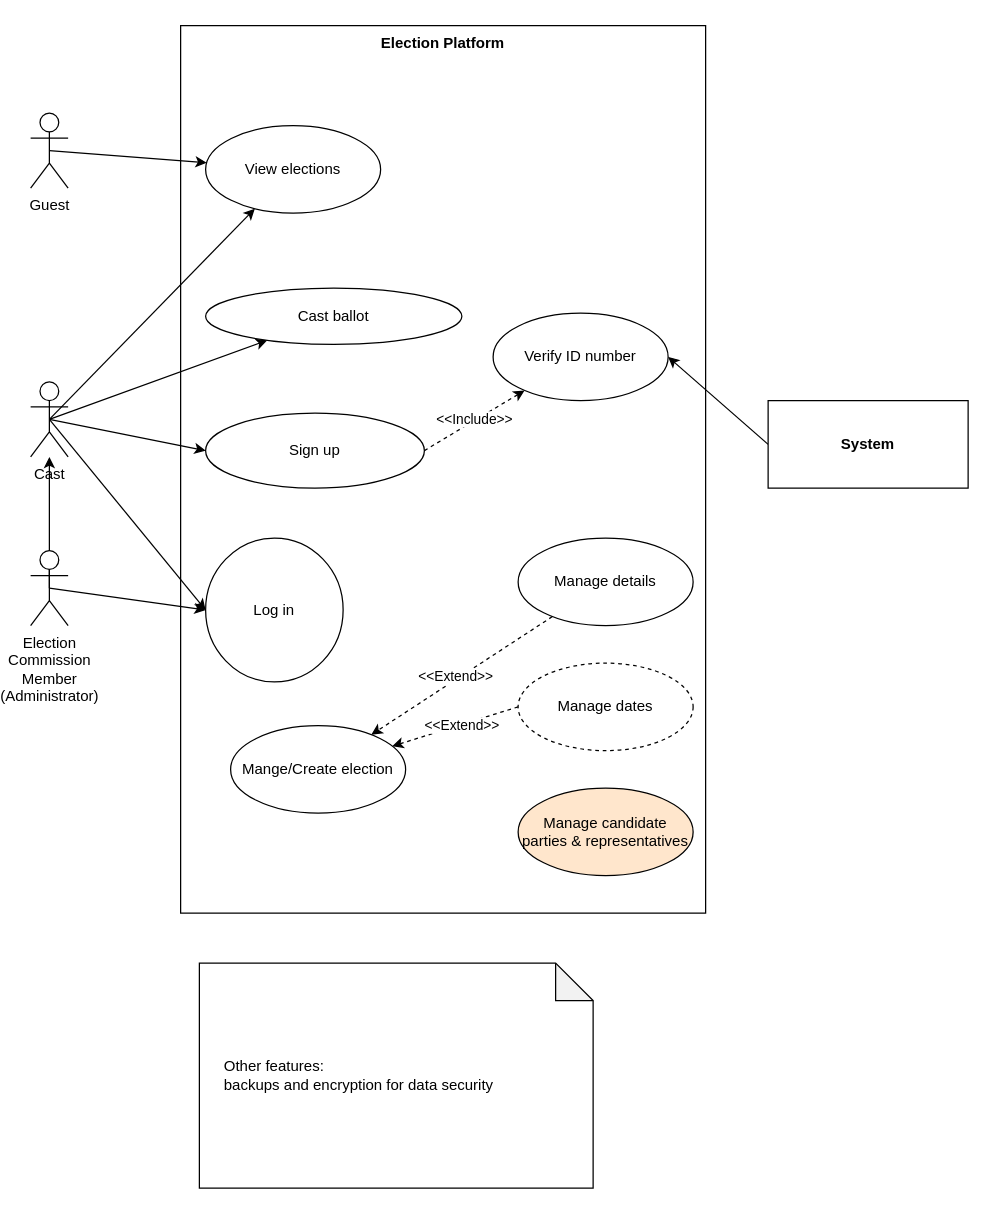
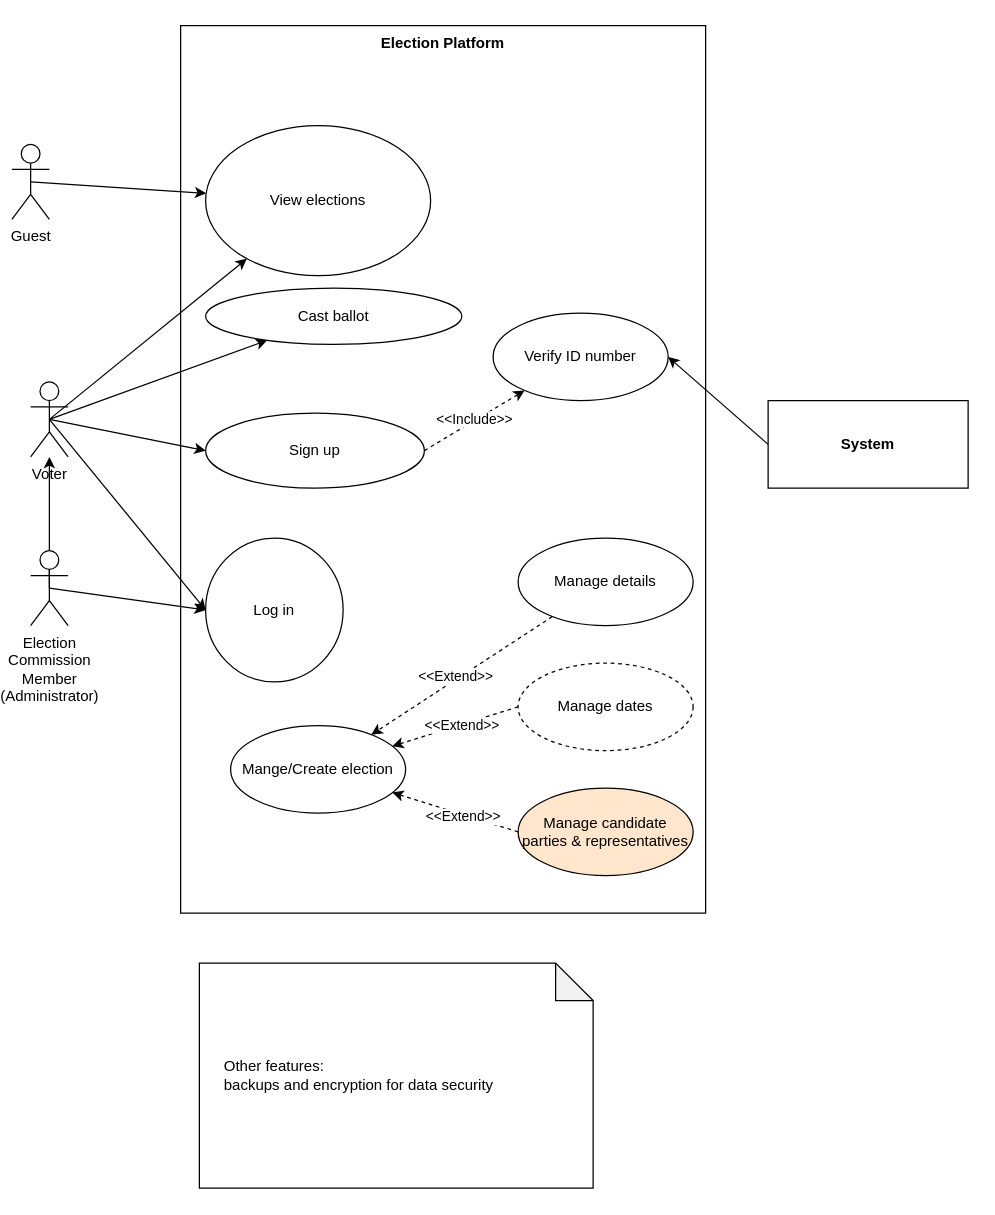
(49, 151) -> (31, 182)
(293, 169) -> (318, 201)
(50, 475) -> (50, 475)
none -> (443, 808)
